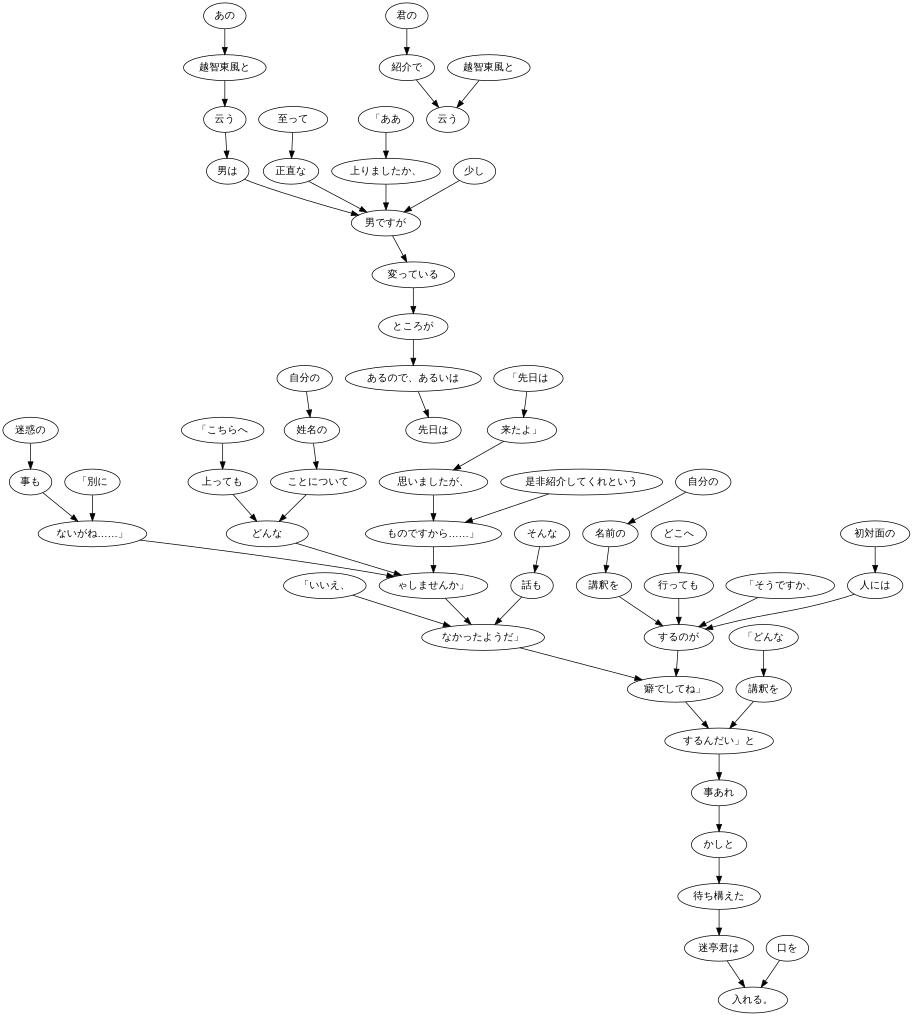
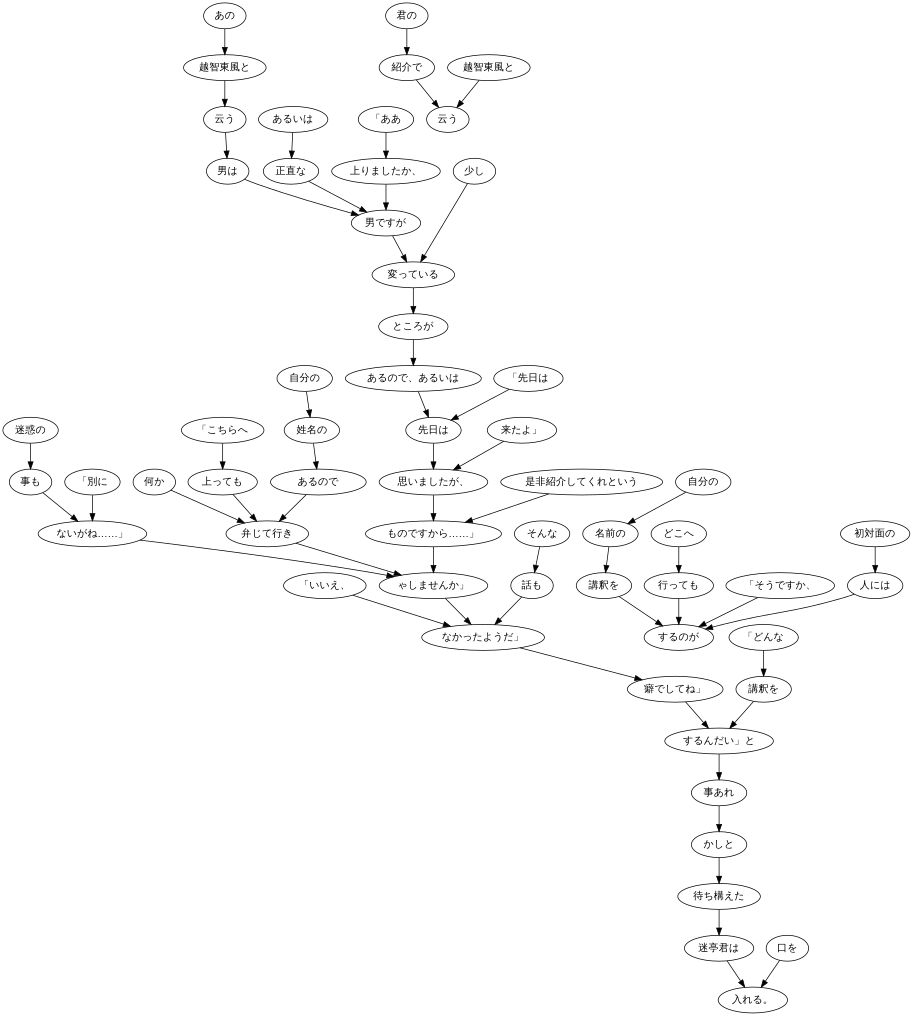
(293, 119) -> (293, 119)
(435, 194) -> (446, 219)
(526, 401) -> (483, 403)
none -> (433, 453)
none -> (154, 482)
(318, 482) -> (318, 482)
(267, 534) -> (267, 534)
(677, 660) -> none
